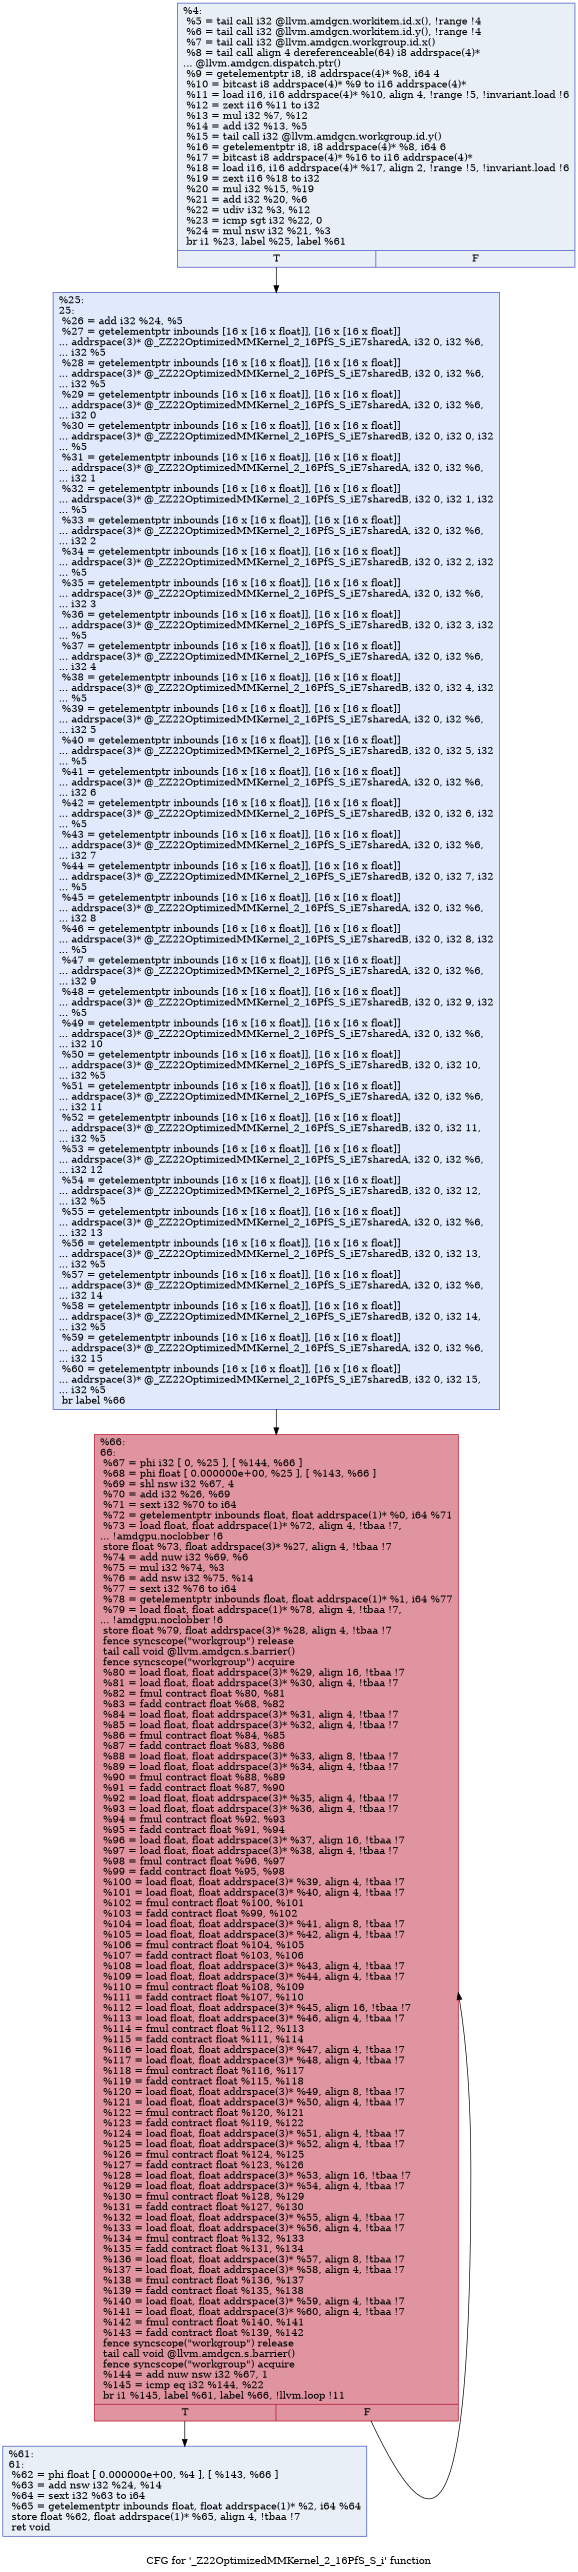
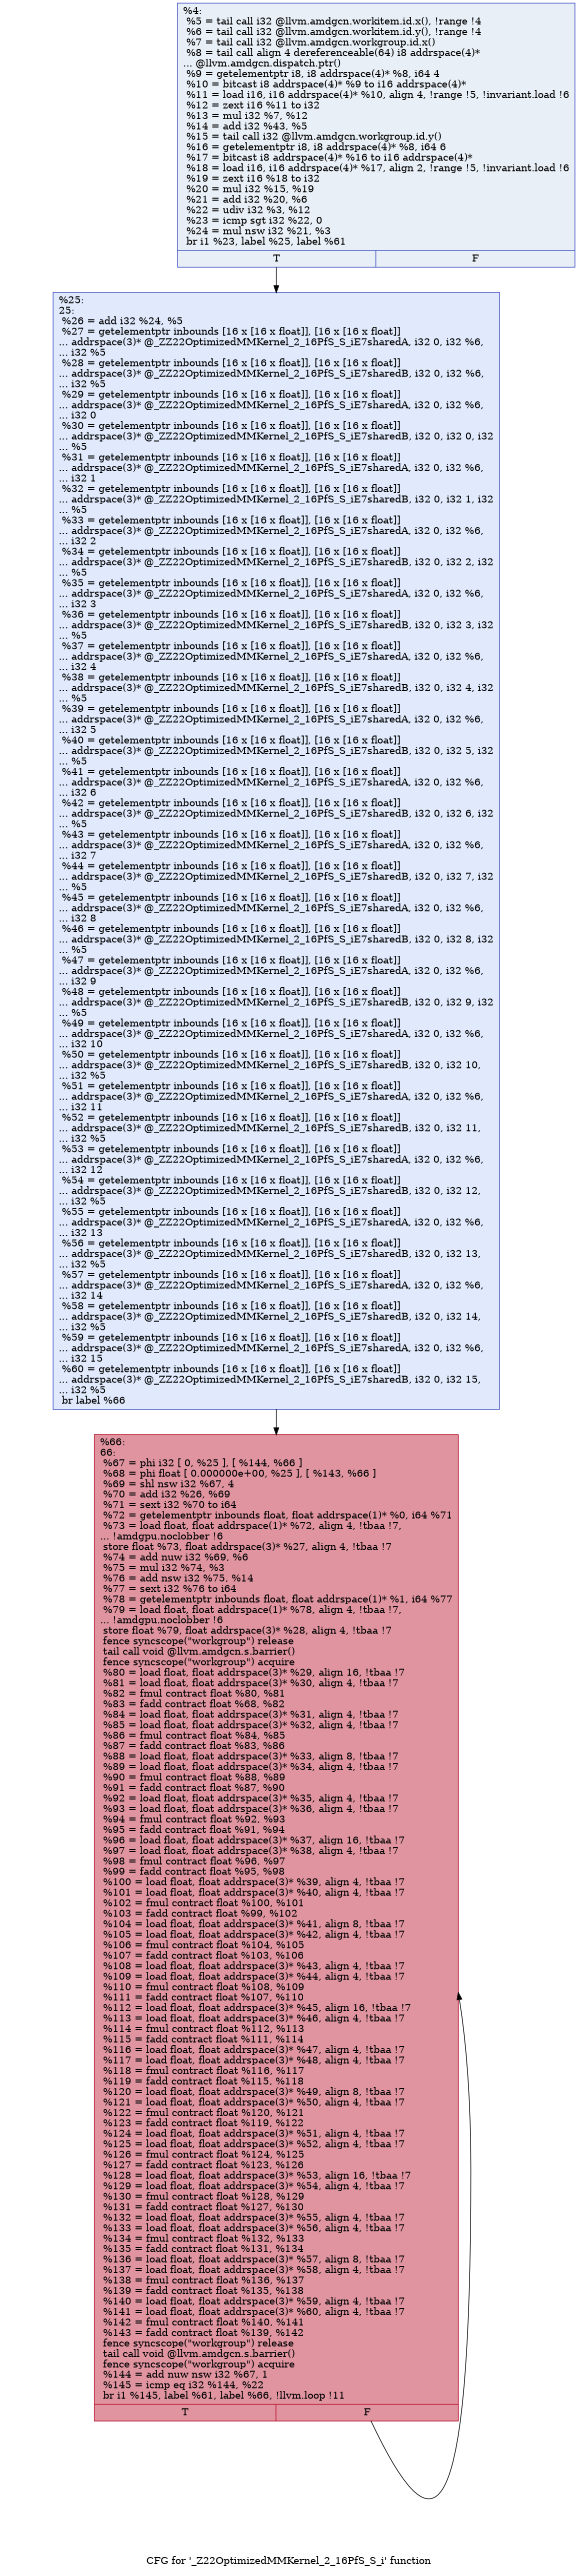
(245, 126) -> (245, 126)
(185, 2491) -> none
